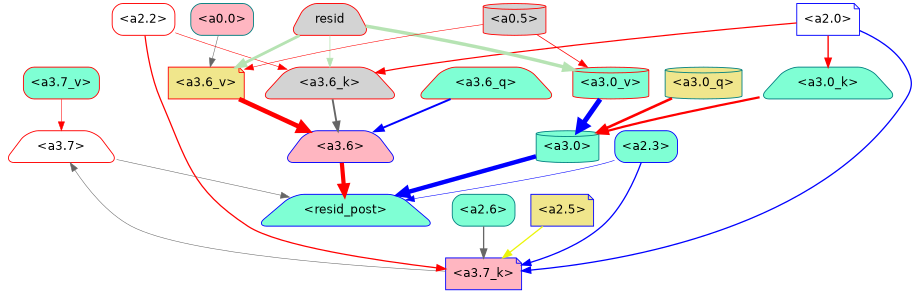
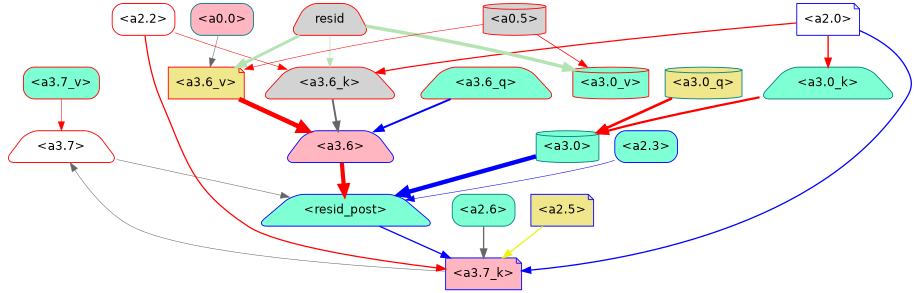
(592, 111) -> none
(600, 228) -> (411, 240)
